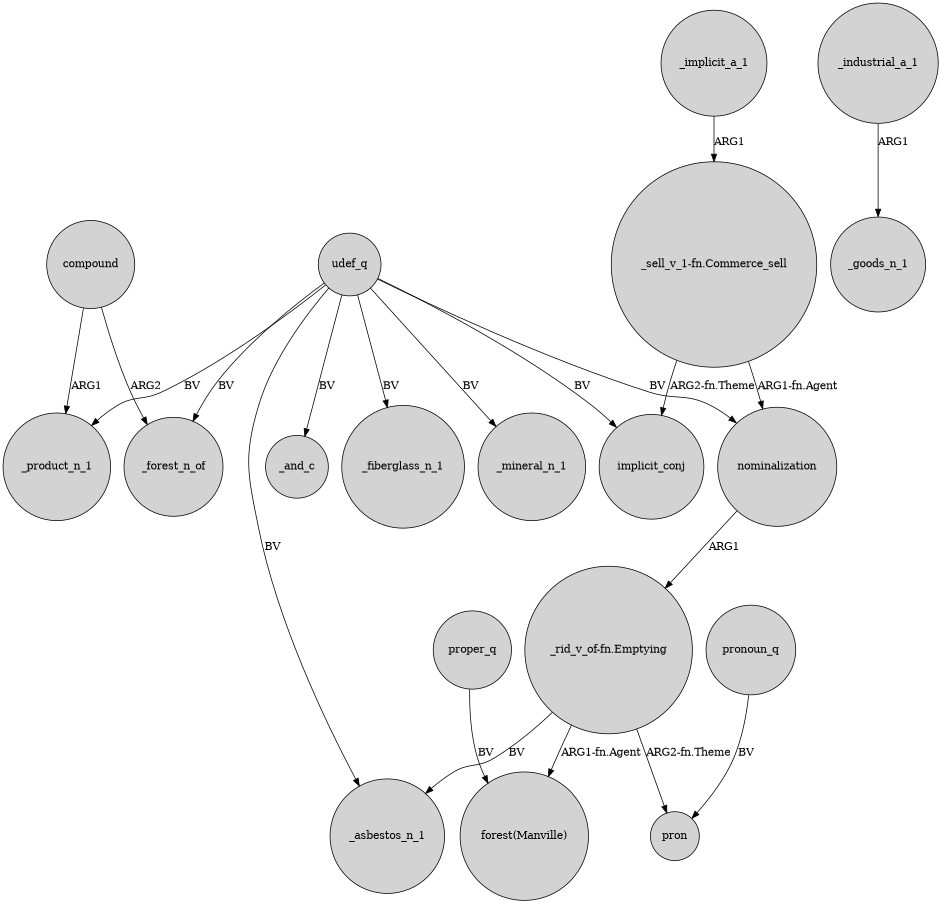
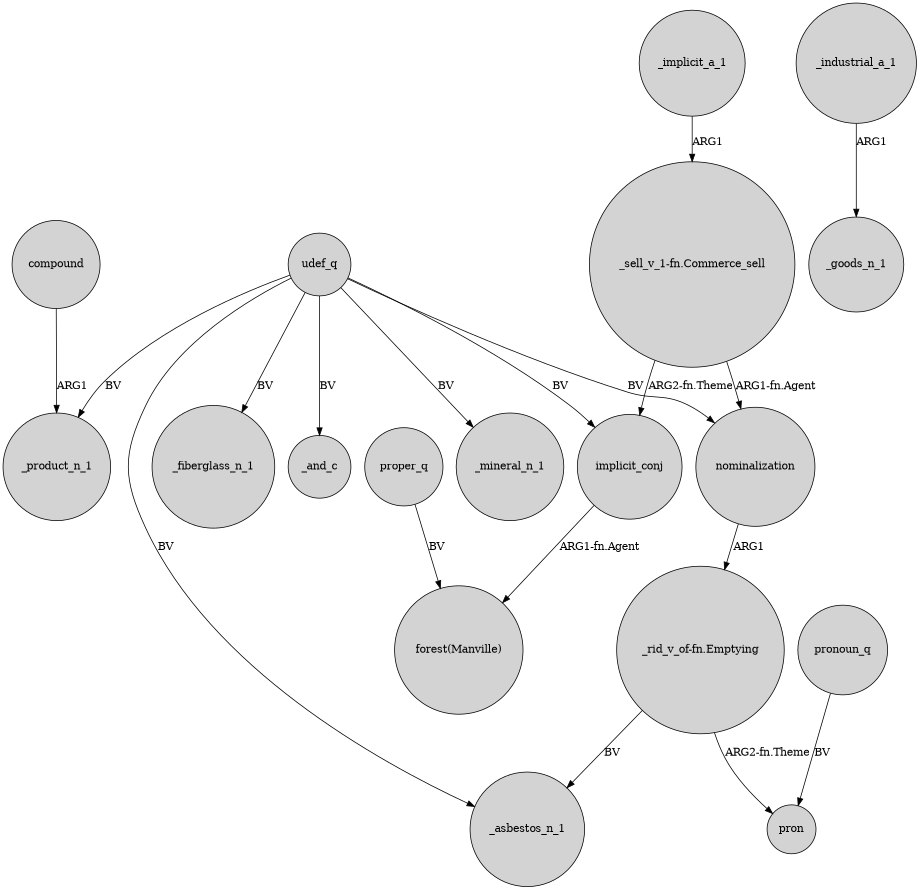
(174, 467) -> none
(561, 747) -> (551, 551)
